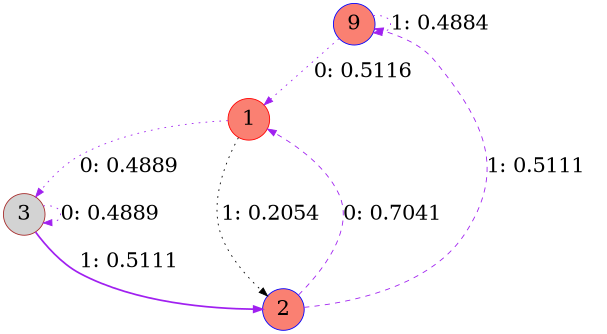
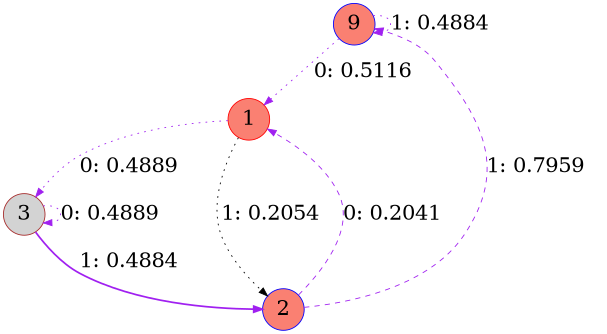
(545, 167) -> (545, 167)
(402, 214) -> (402, 214)
(138, 262) -> (138, 262)
